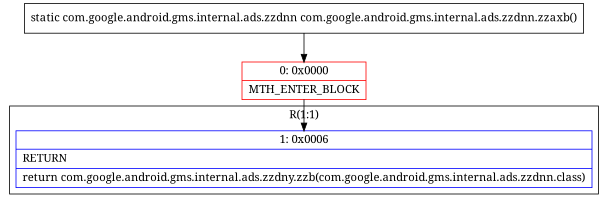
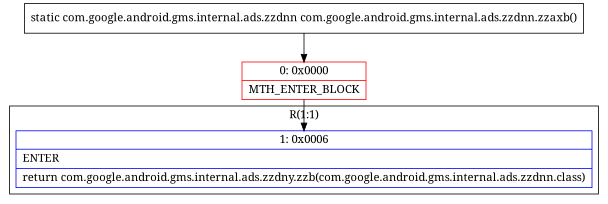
(45, 158) -> (41, 158)
